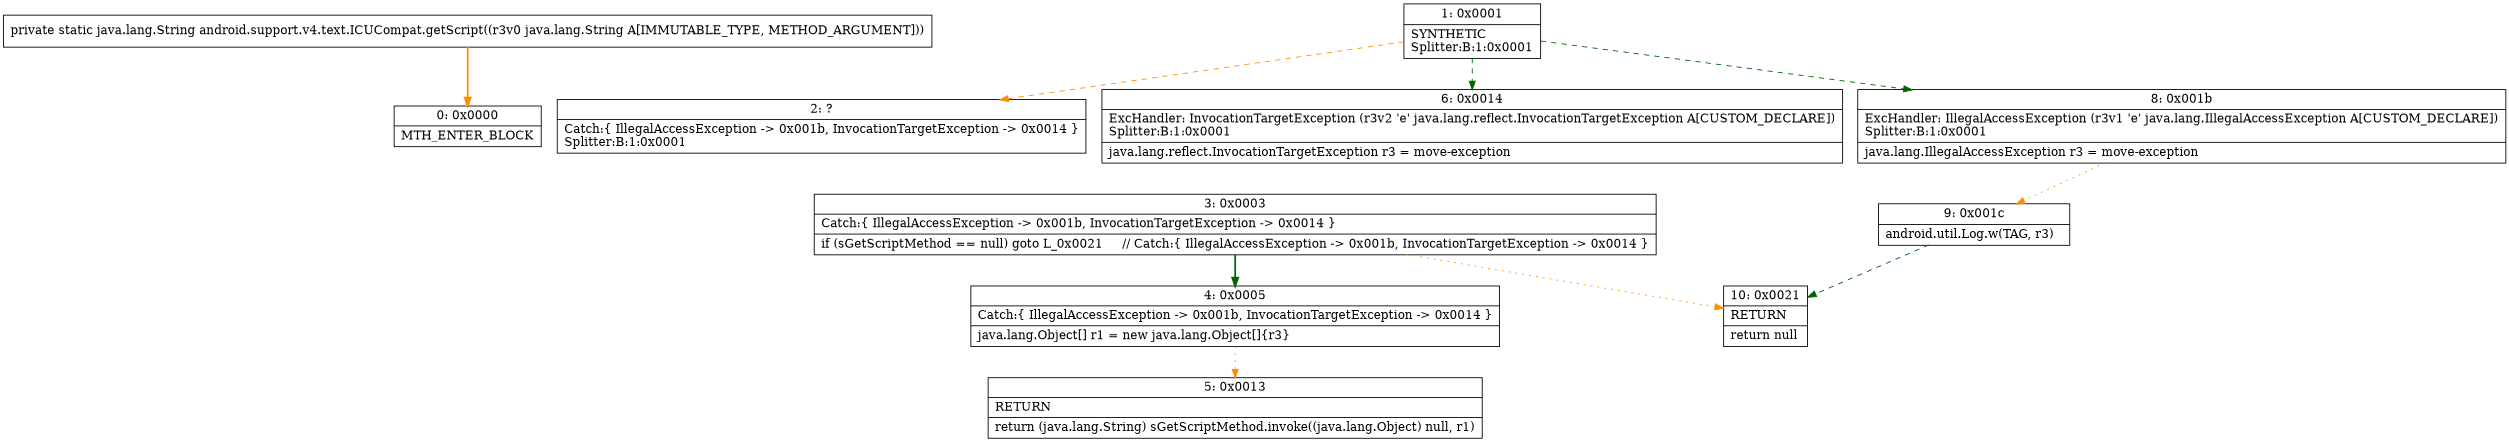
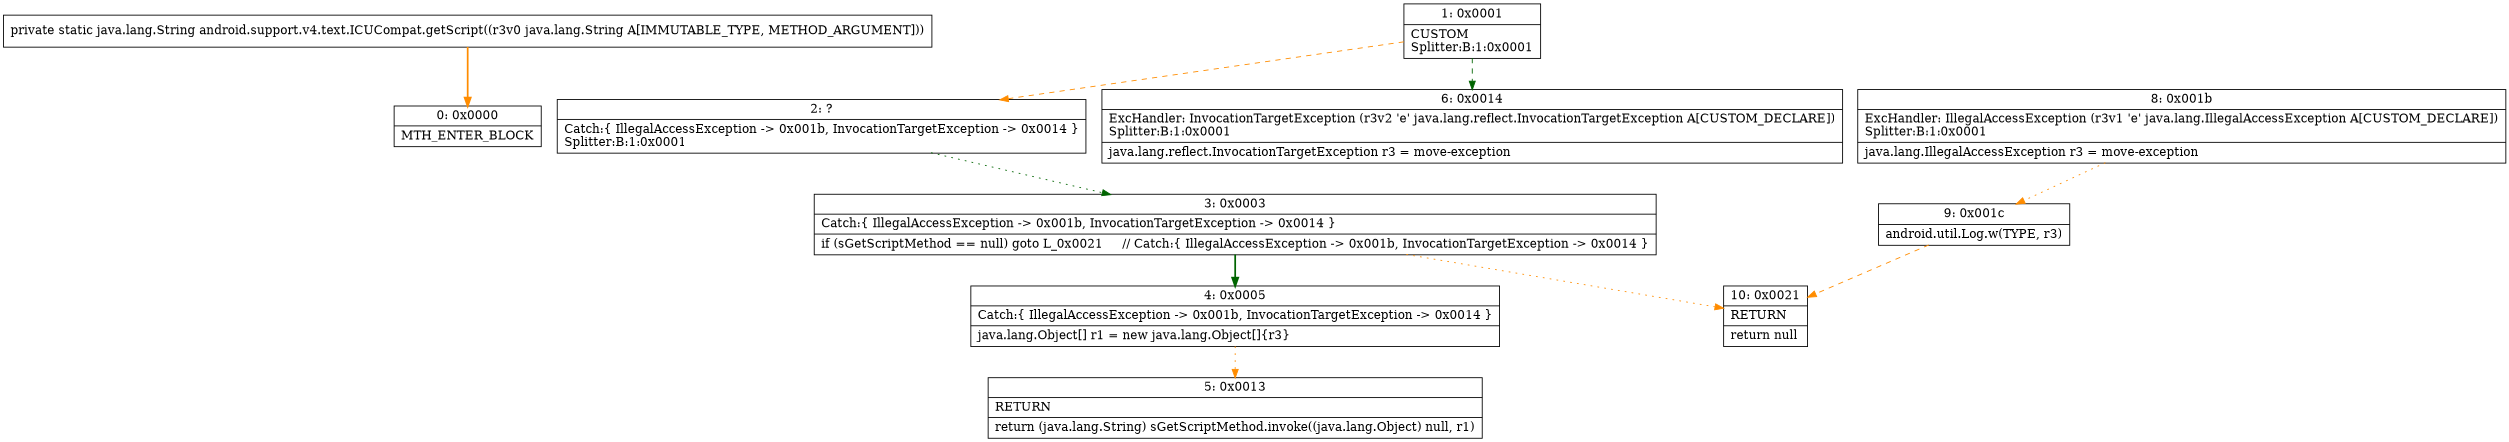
(1449, 35) -> (1440, 35)
(1722, 65) -> none
none -> (1017, 173)
(1970, 234) -> (1974, 234)
(1872, 269) -> (1872, 269)
